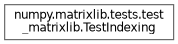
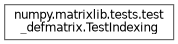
(89, 22) -> (89, 22)
